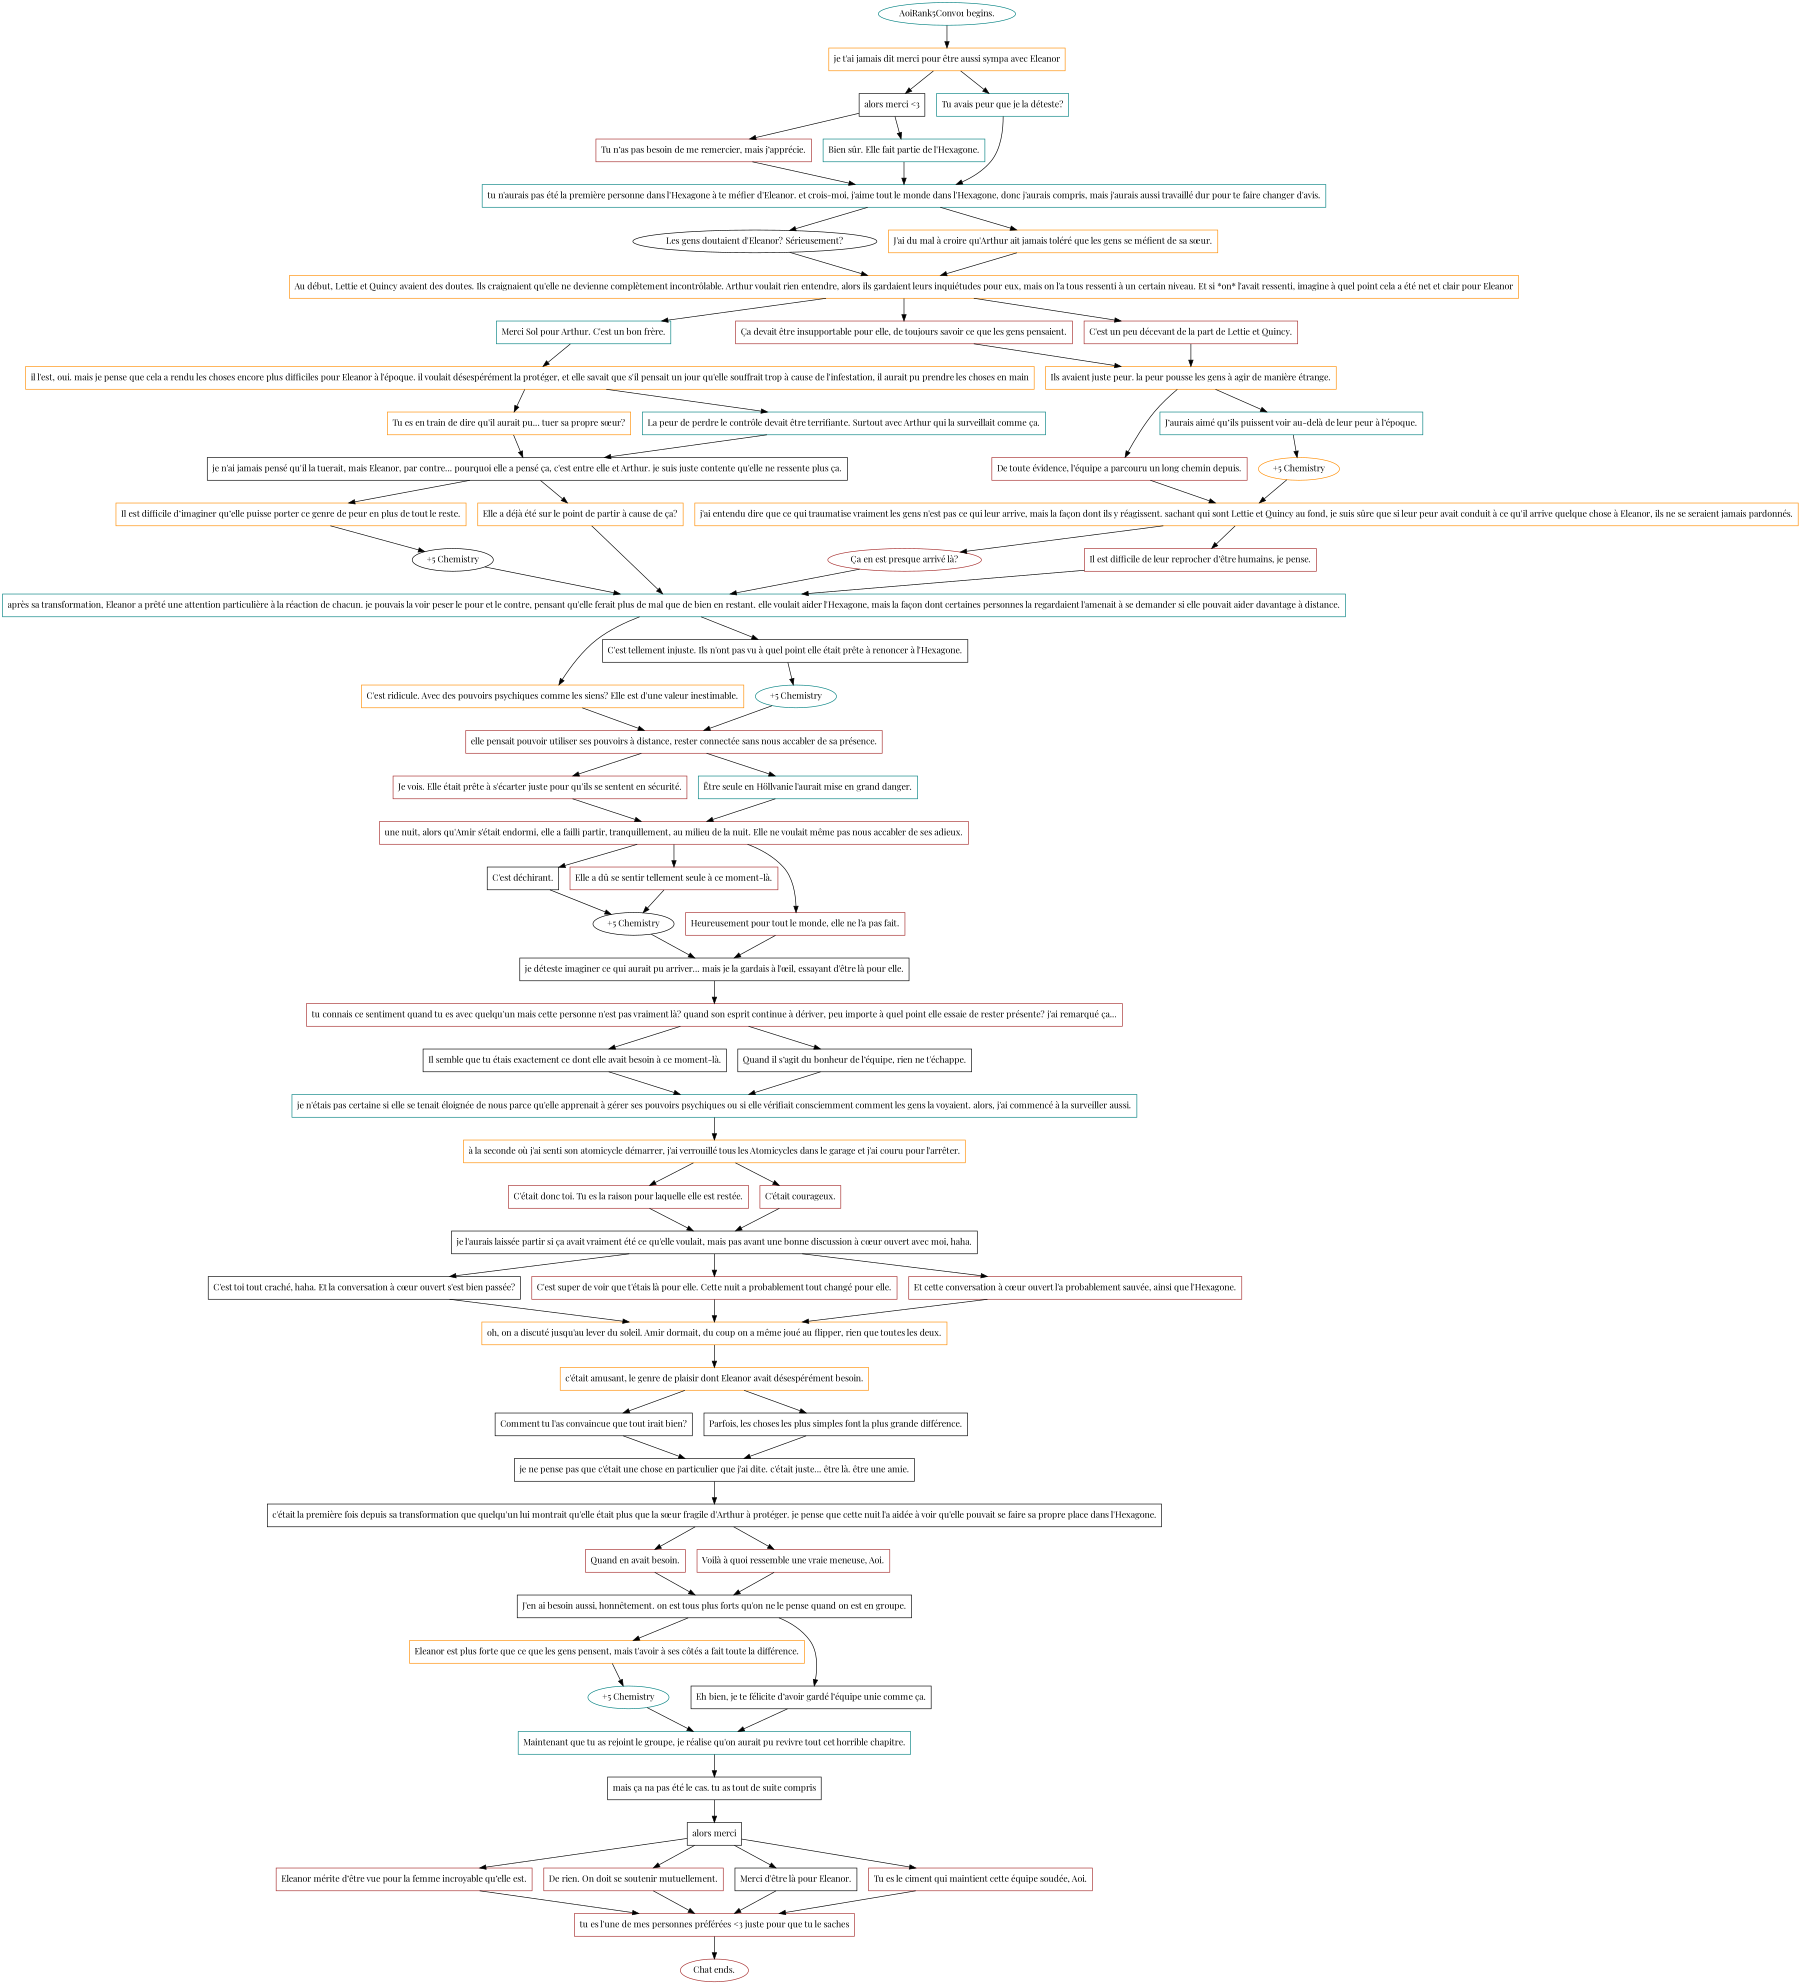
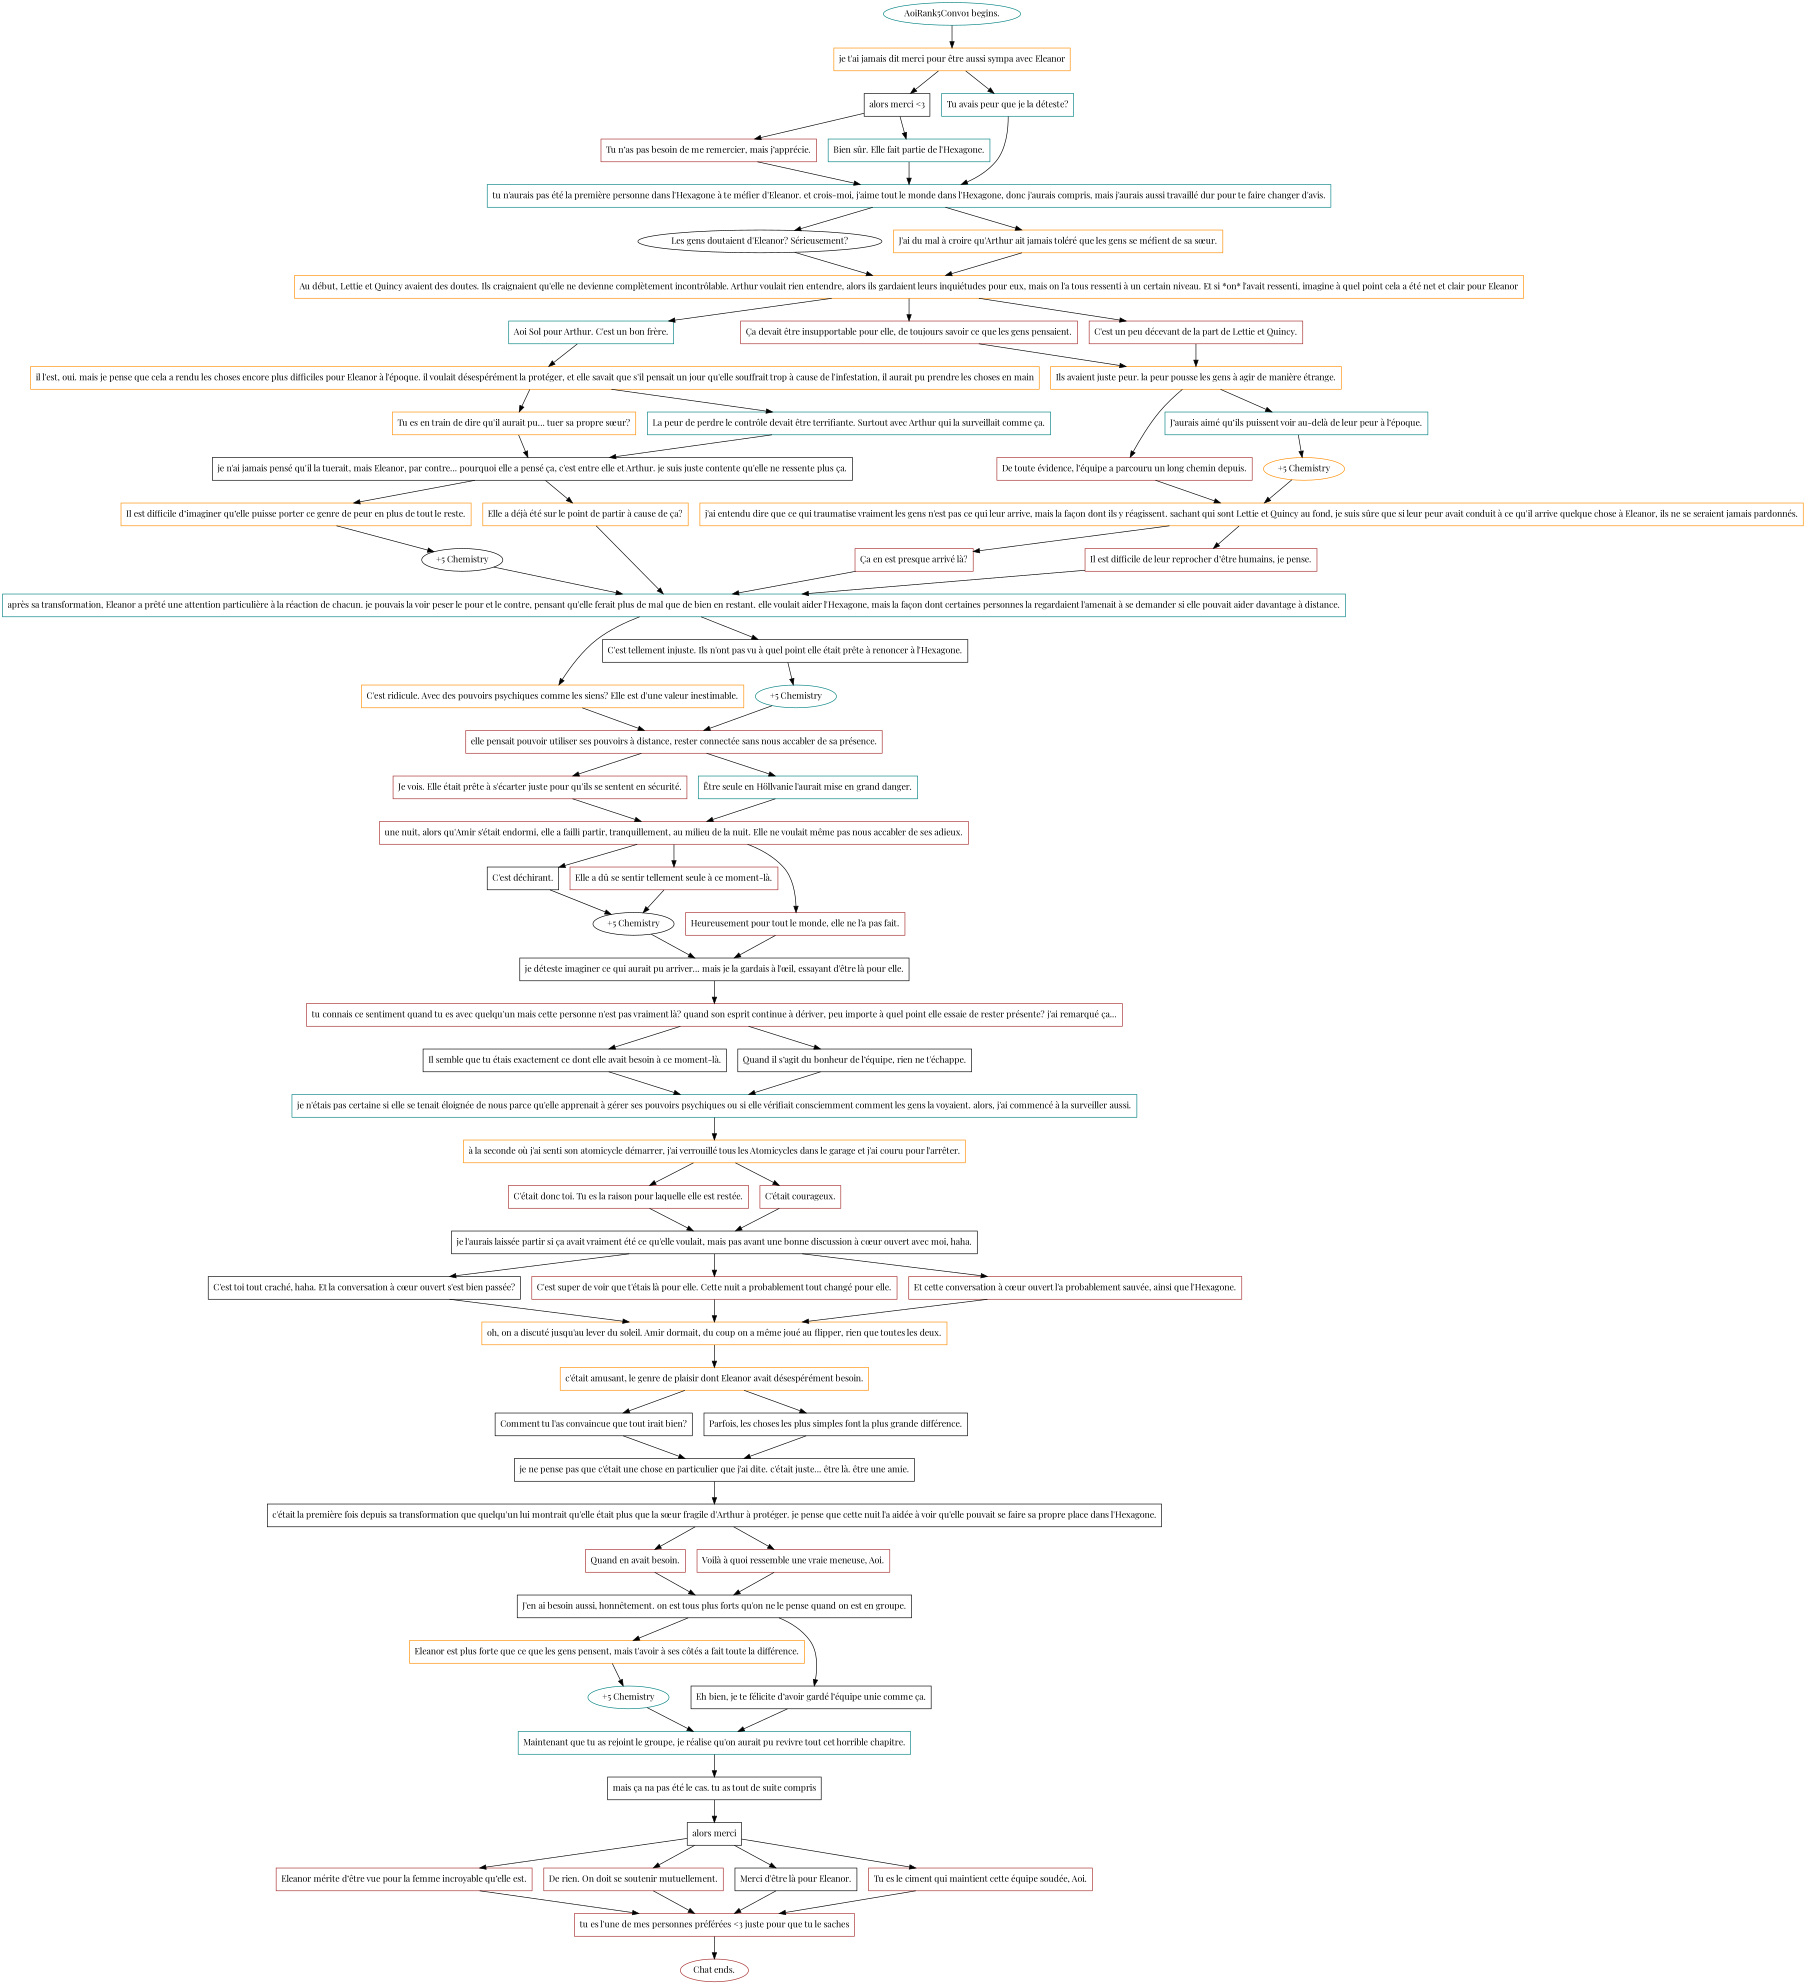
(584, 332) -> (591, 332)
(905, 560) -> (914, 560)
